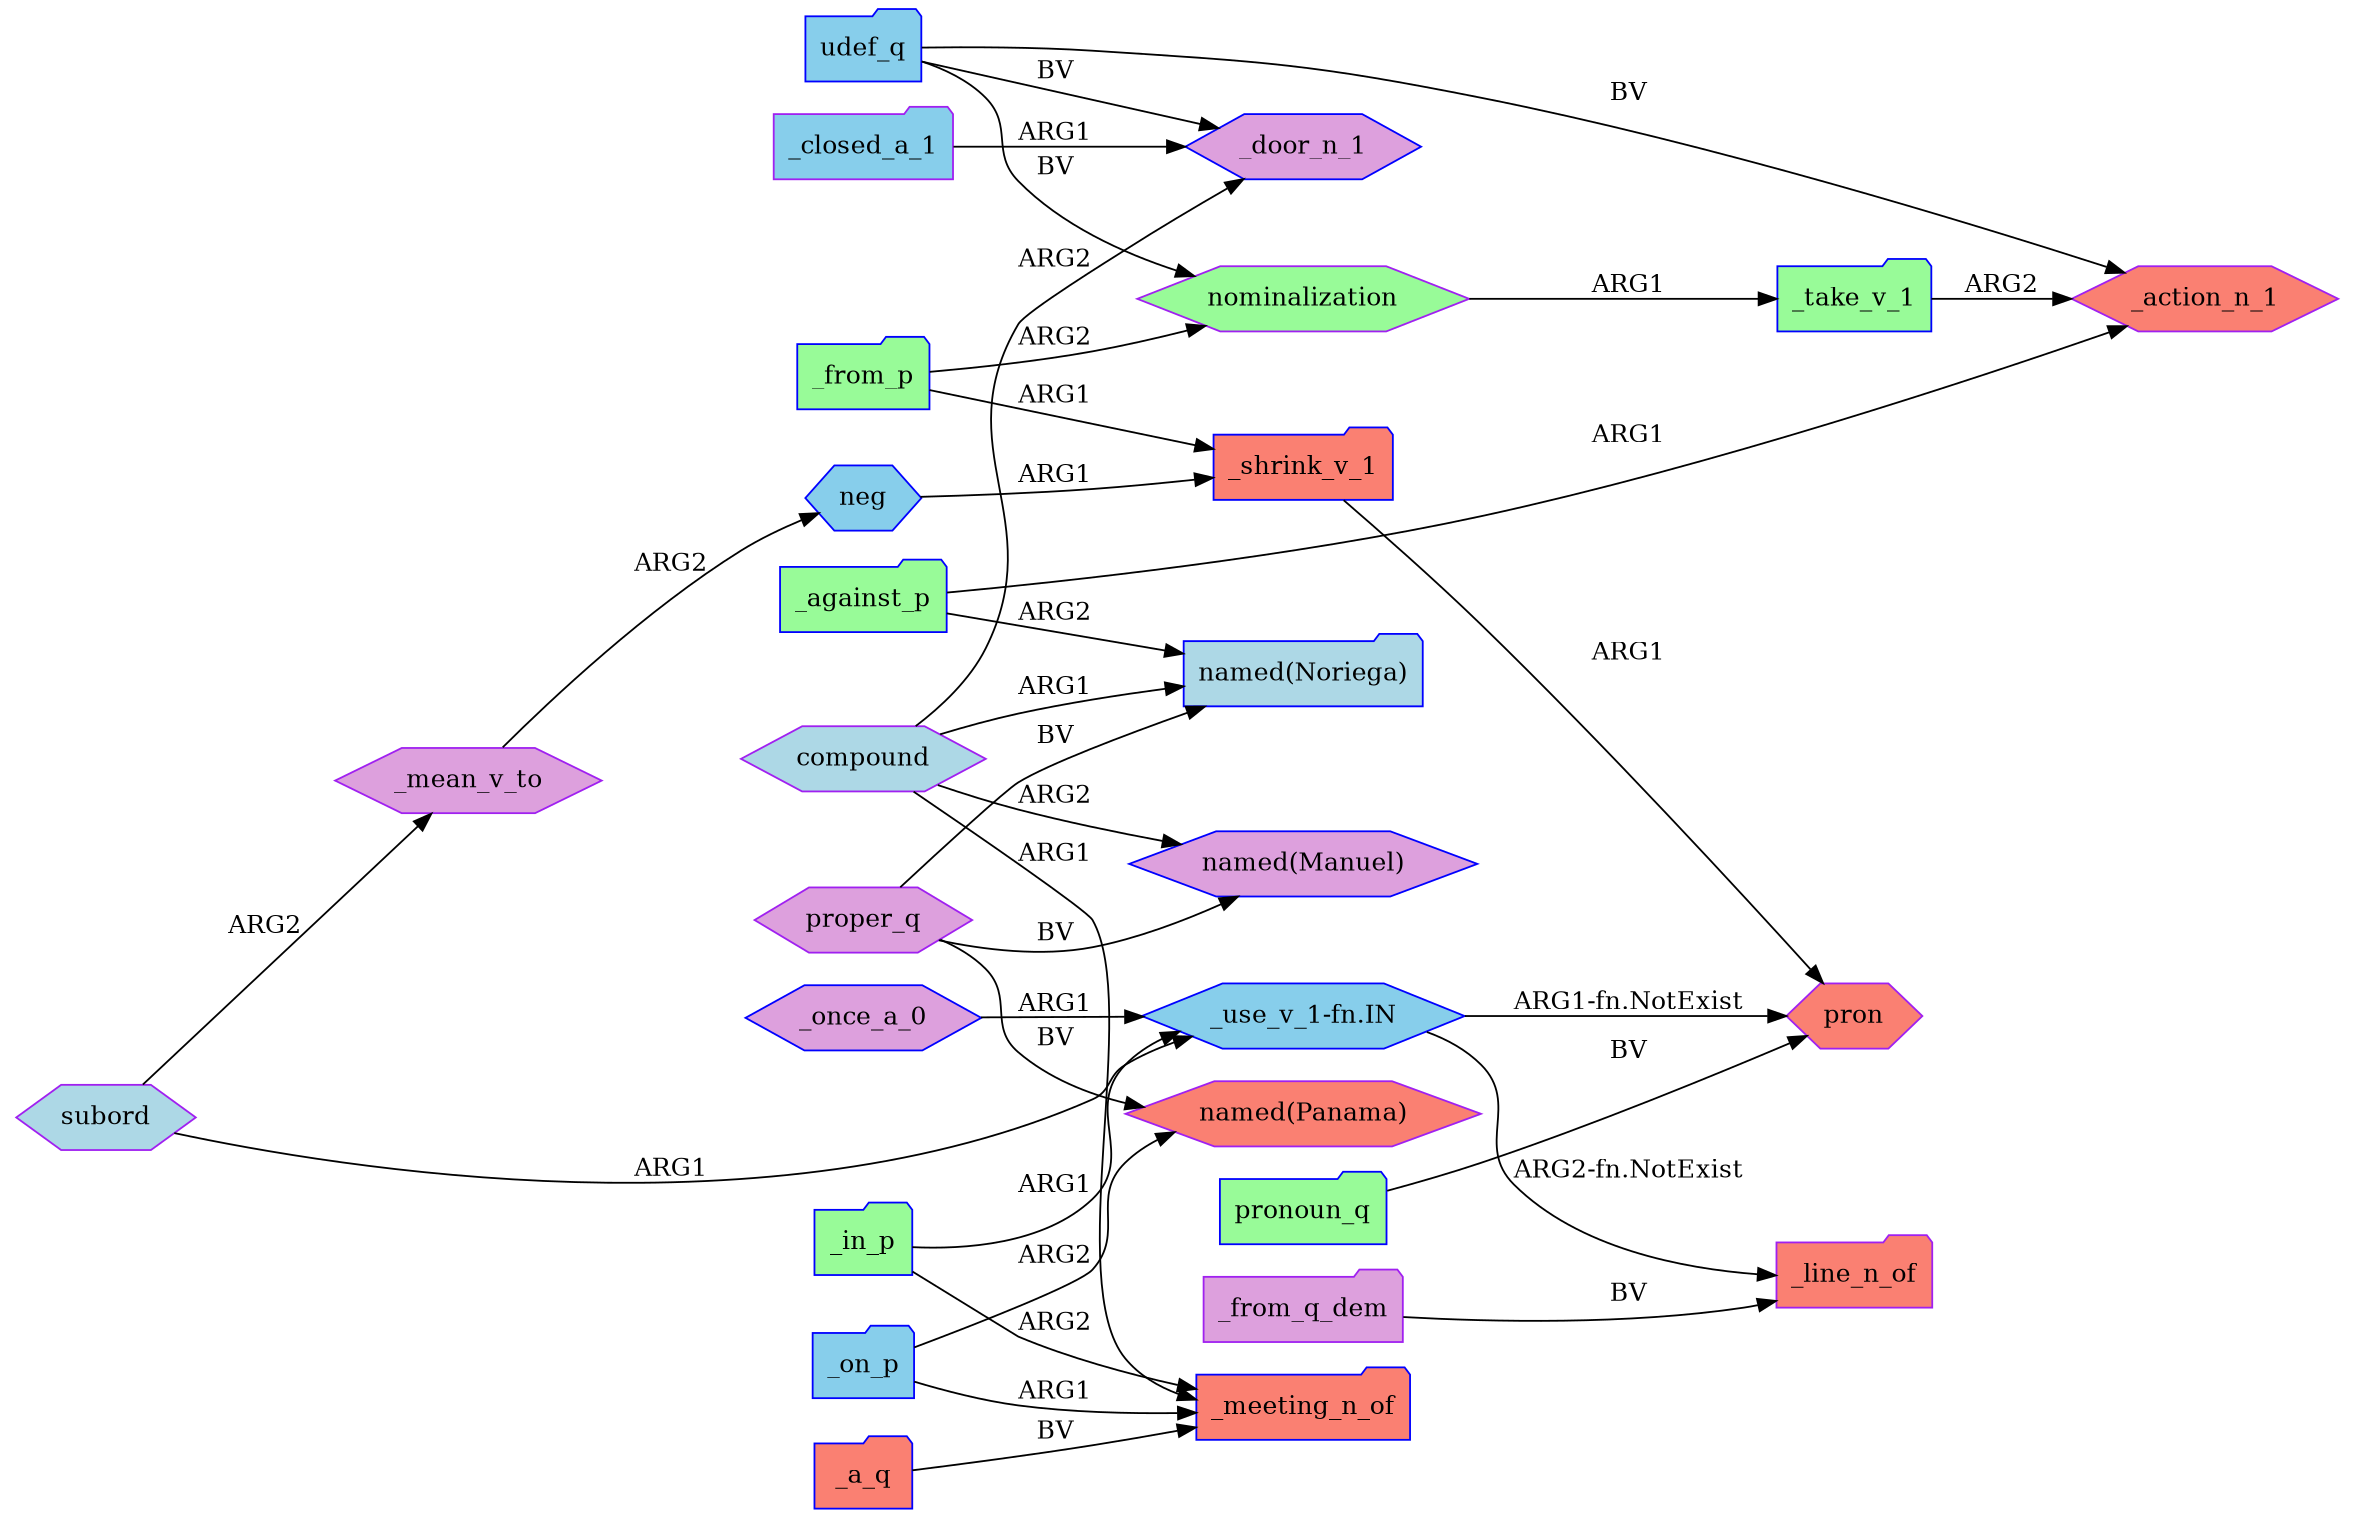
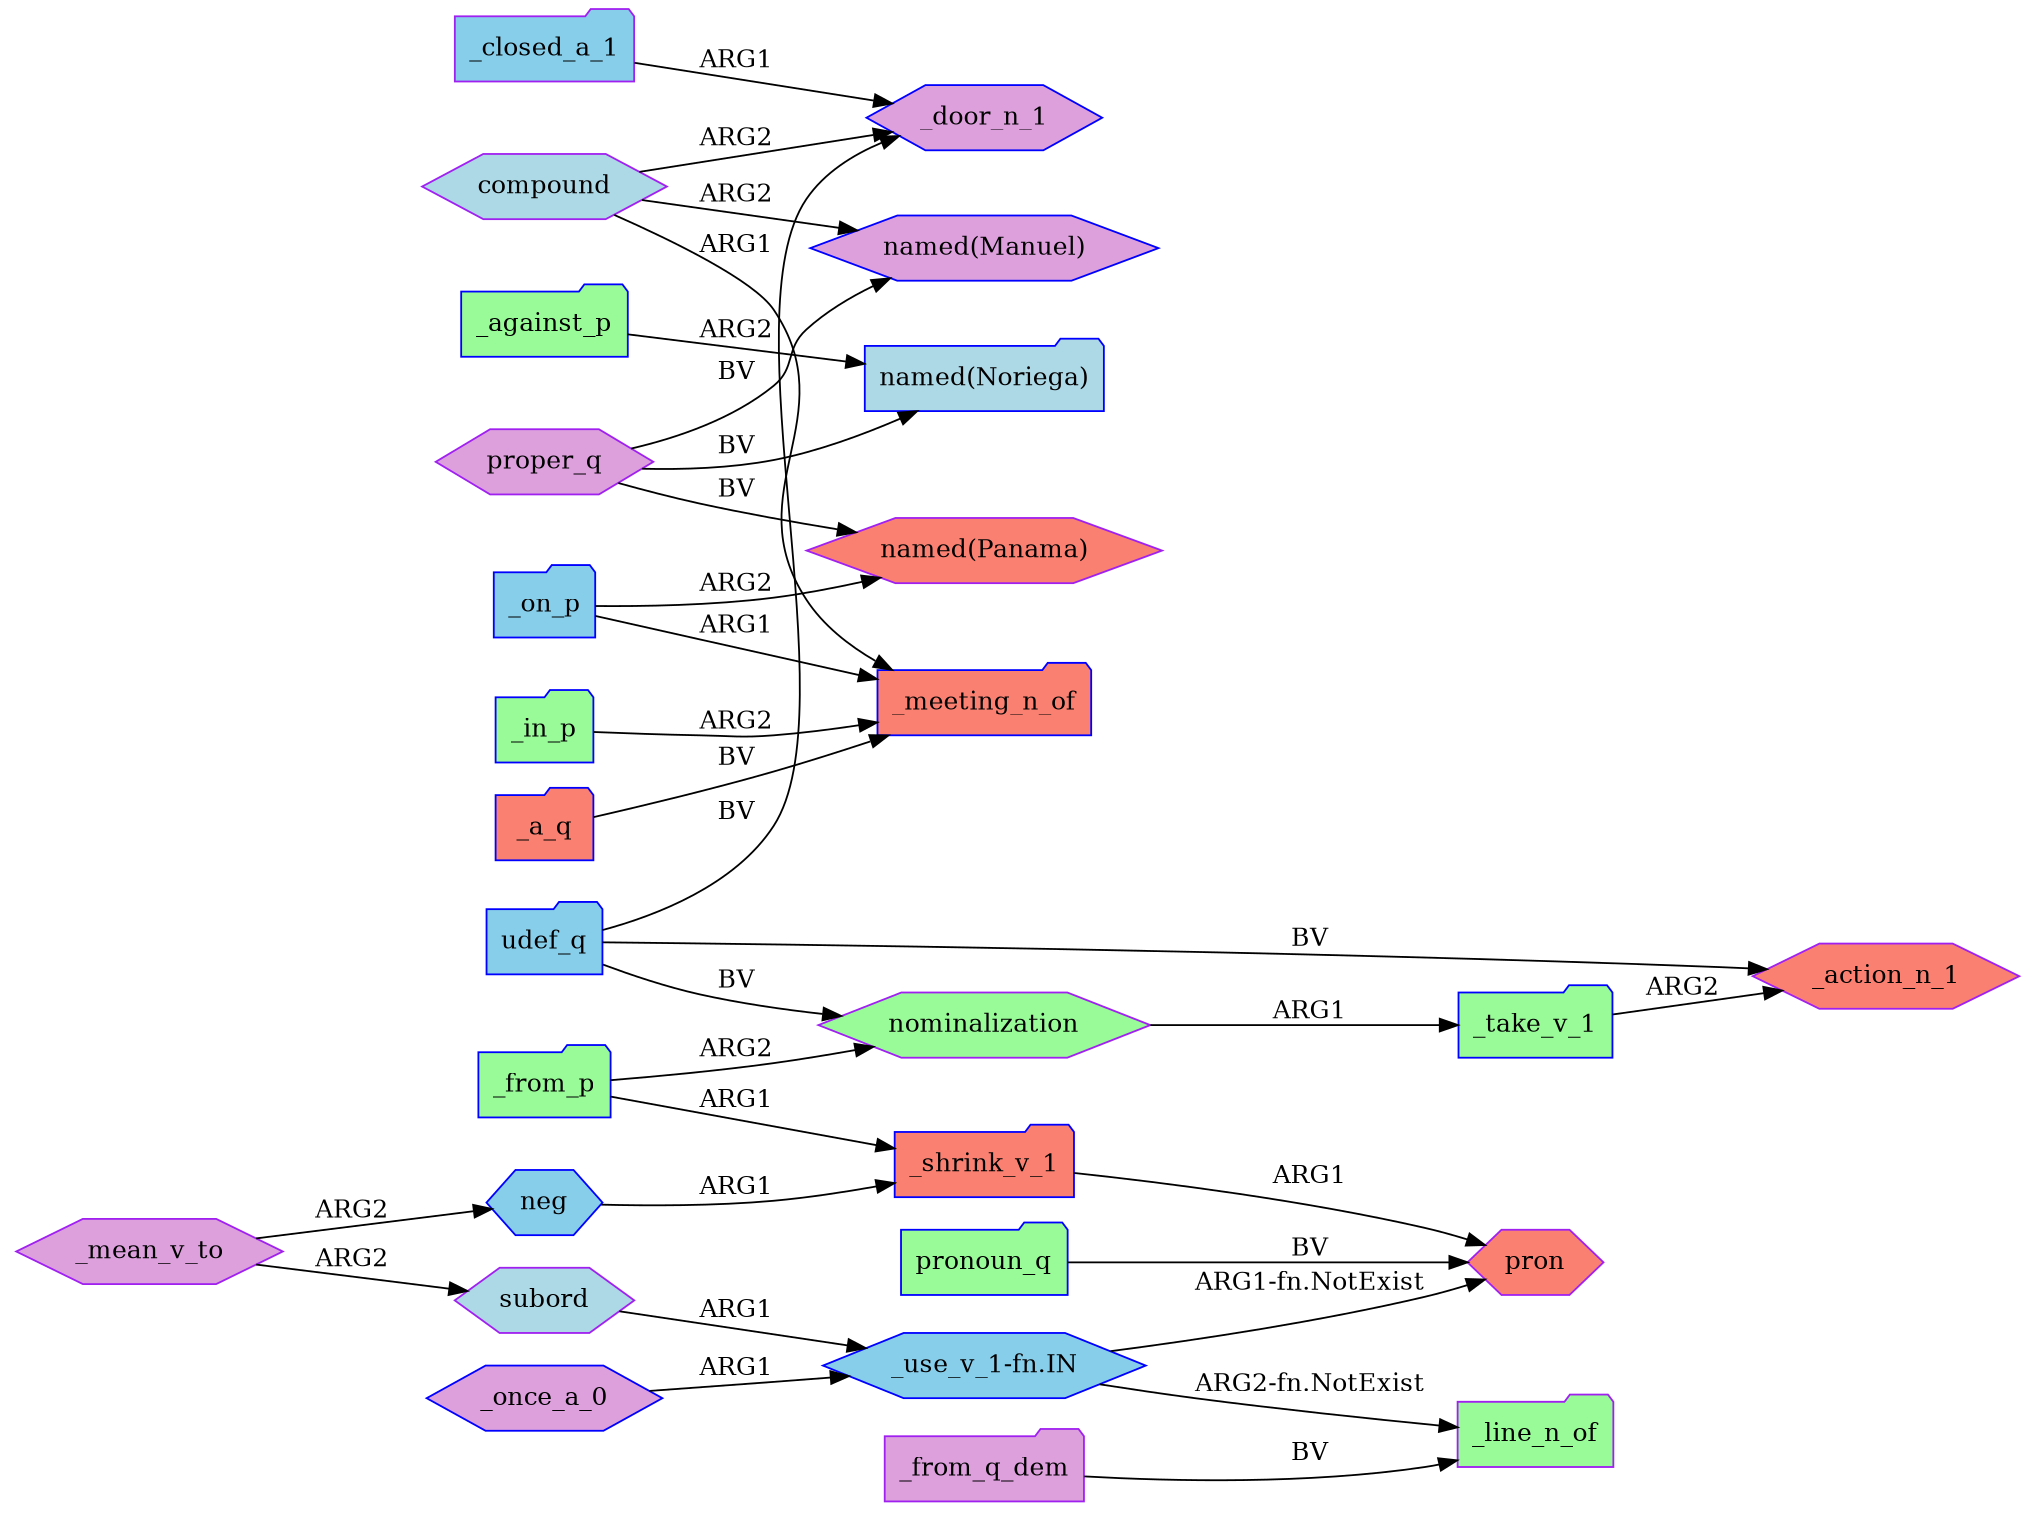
(1537, 503) -> none
(1052, 707) -> none
(280, 955) -> (353, 1277)
(1084, 1205) -> none
(1854, 1275) -> (1535, 1434)
